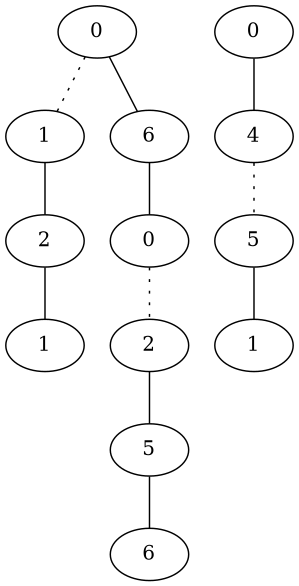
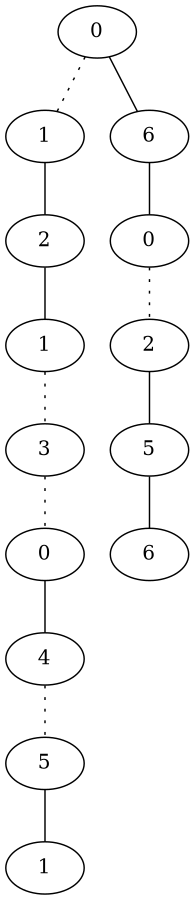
none -> (45, 450)
